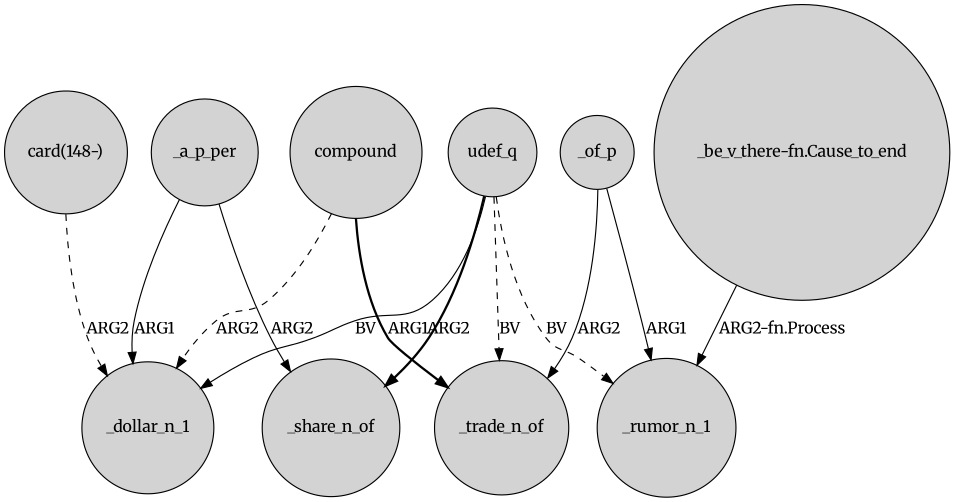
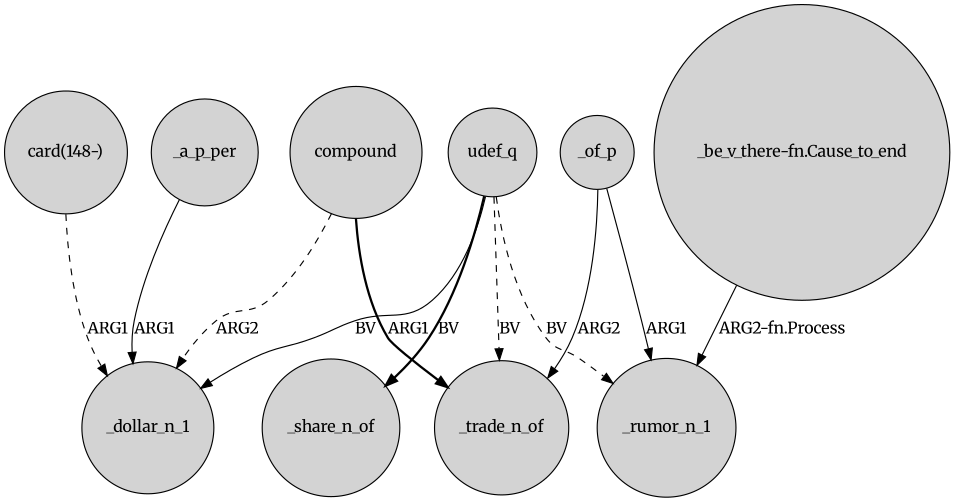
(247, 285) -> none
(108, 329) -> (108, 329)
(449, 329) -> (449, 329)
